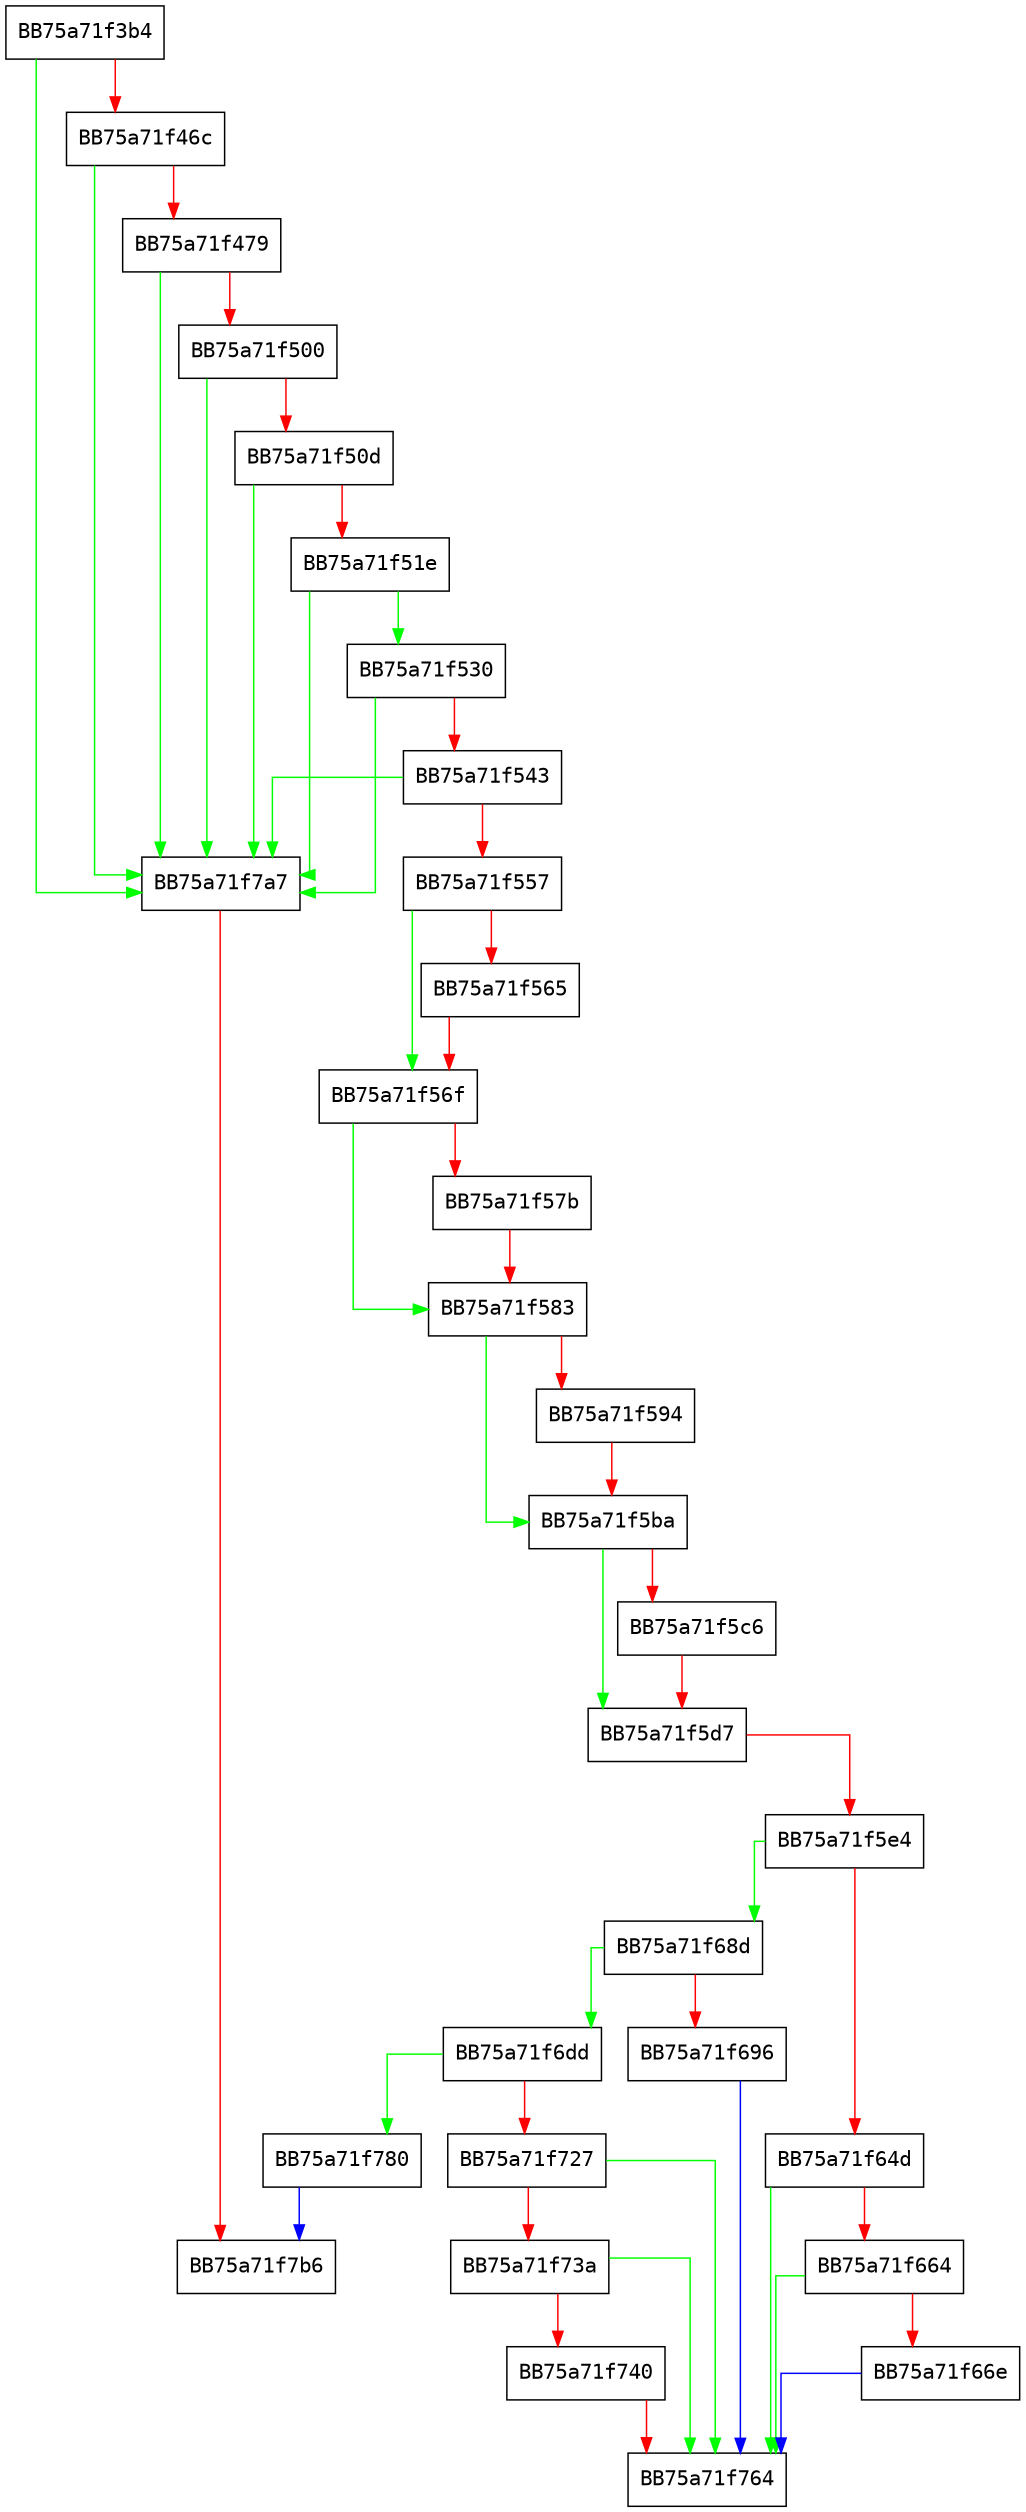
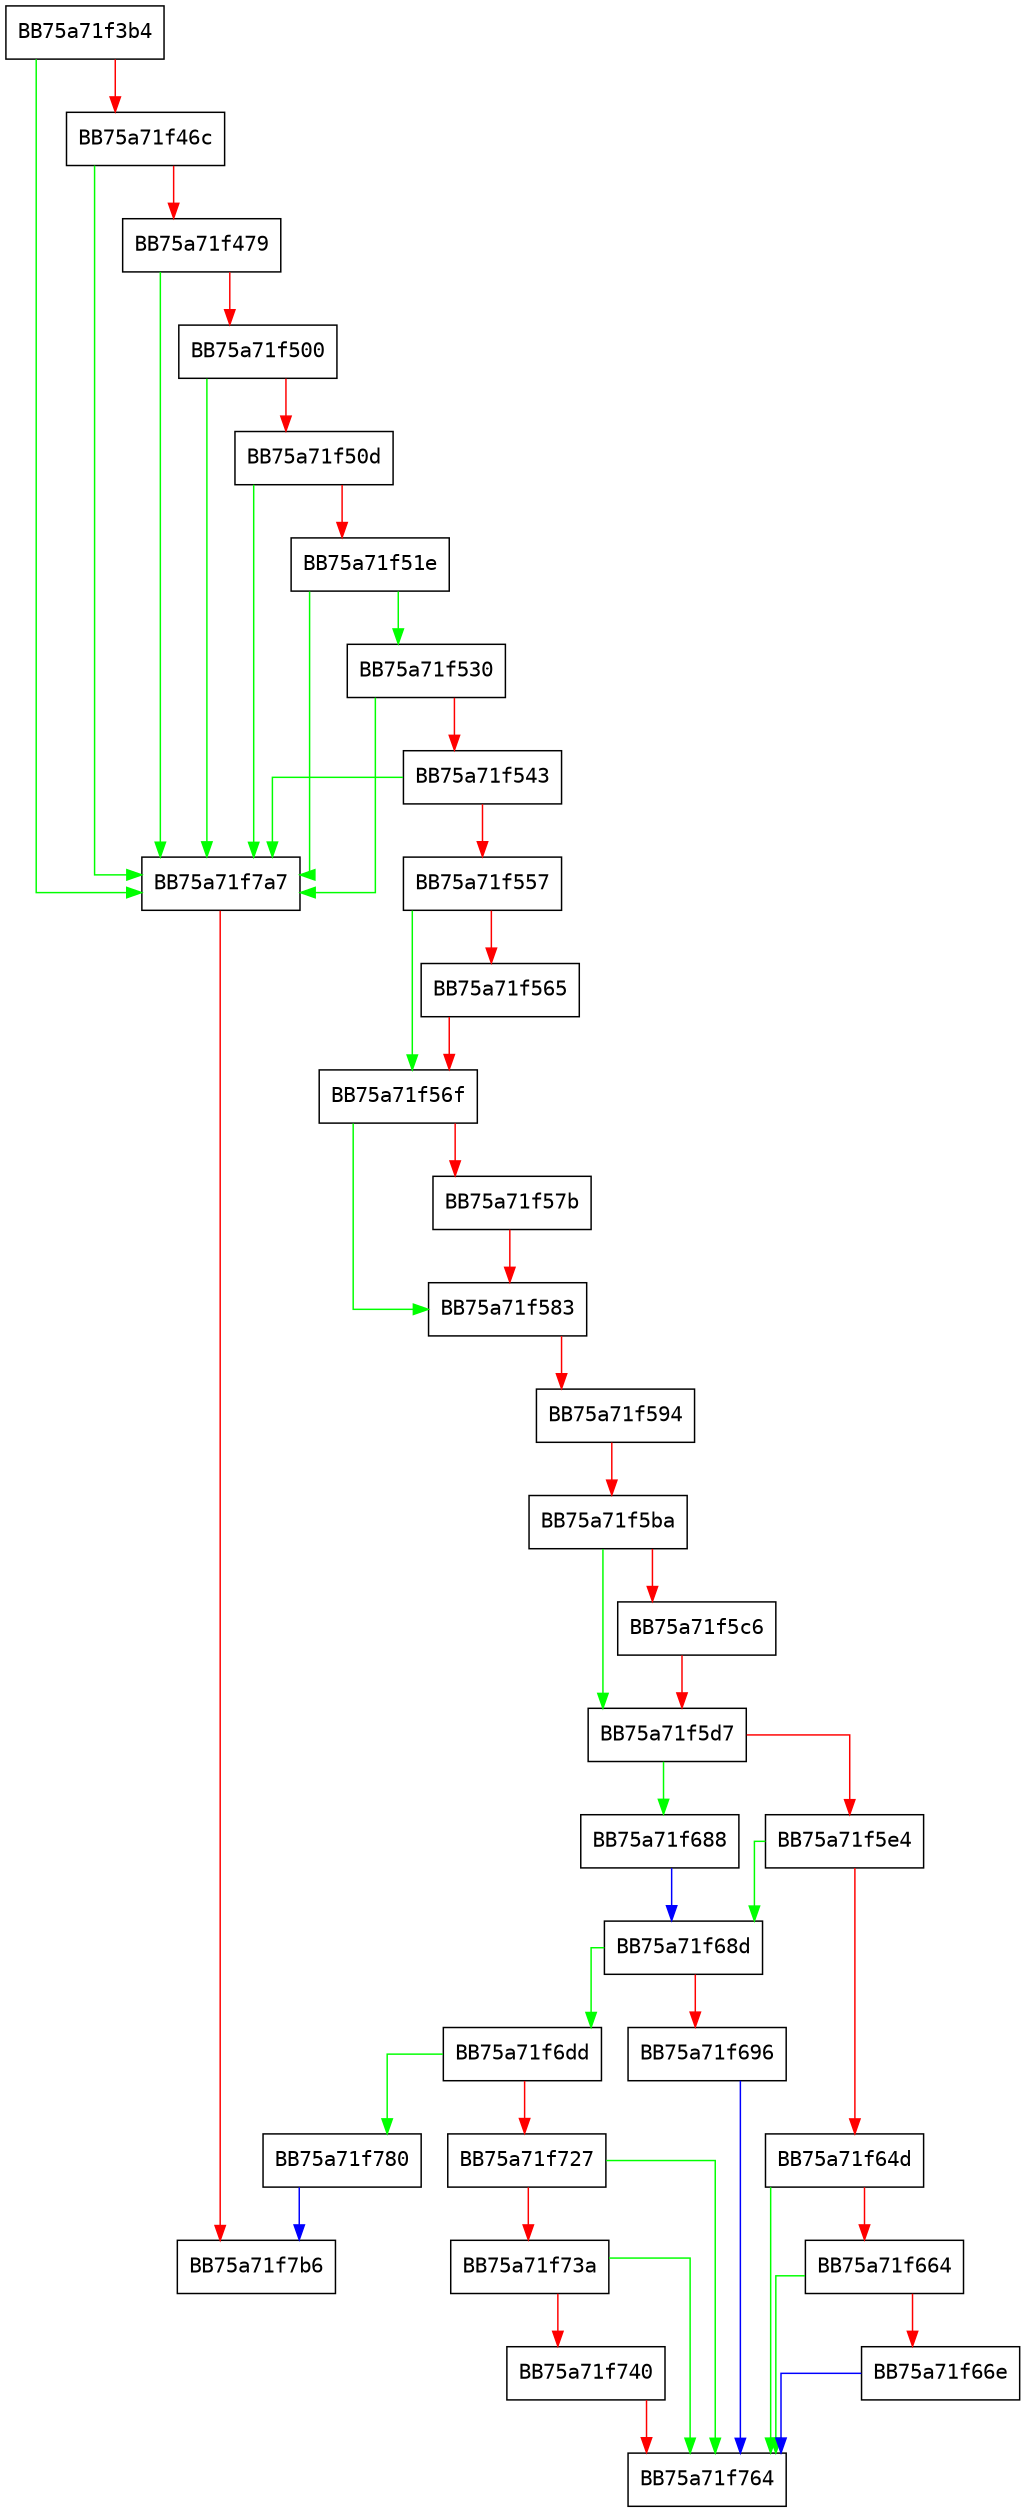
(486, 1443) -> none
none -> (660, 1841)
